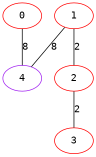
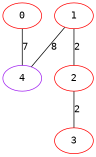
(25, 47) -> (25, 47)
